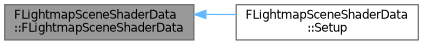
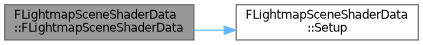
(221, 14) -> (209, 30)
